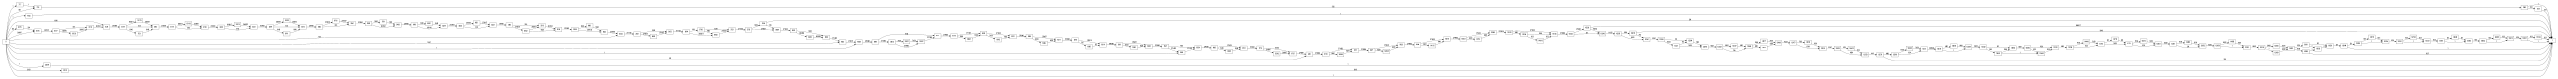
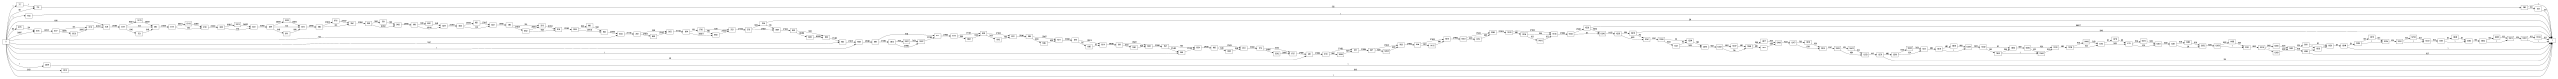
(1932, 48) -> (1932, 48)
